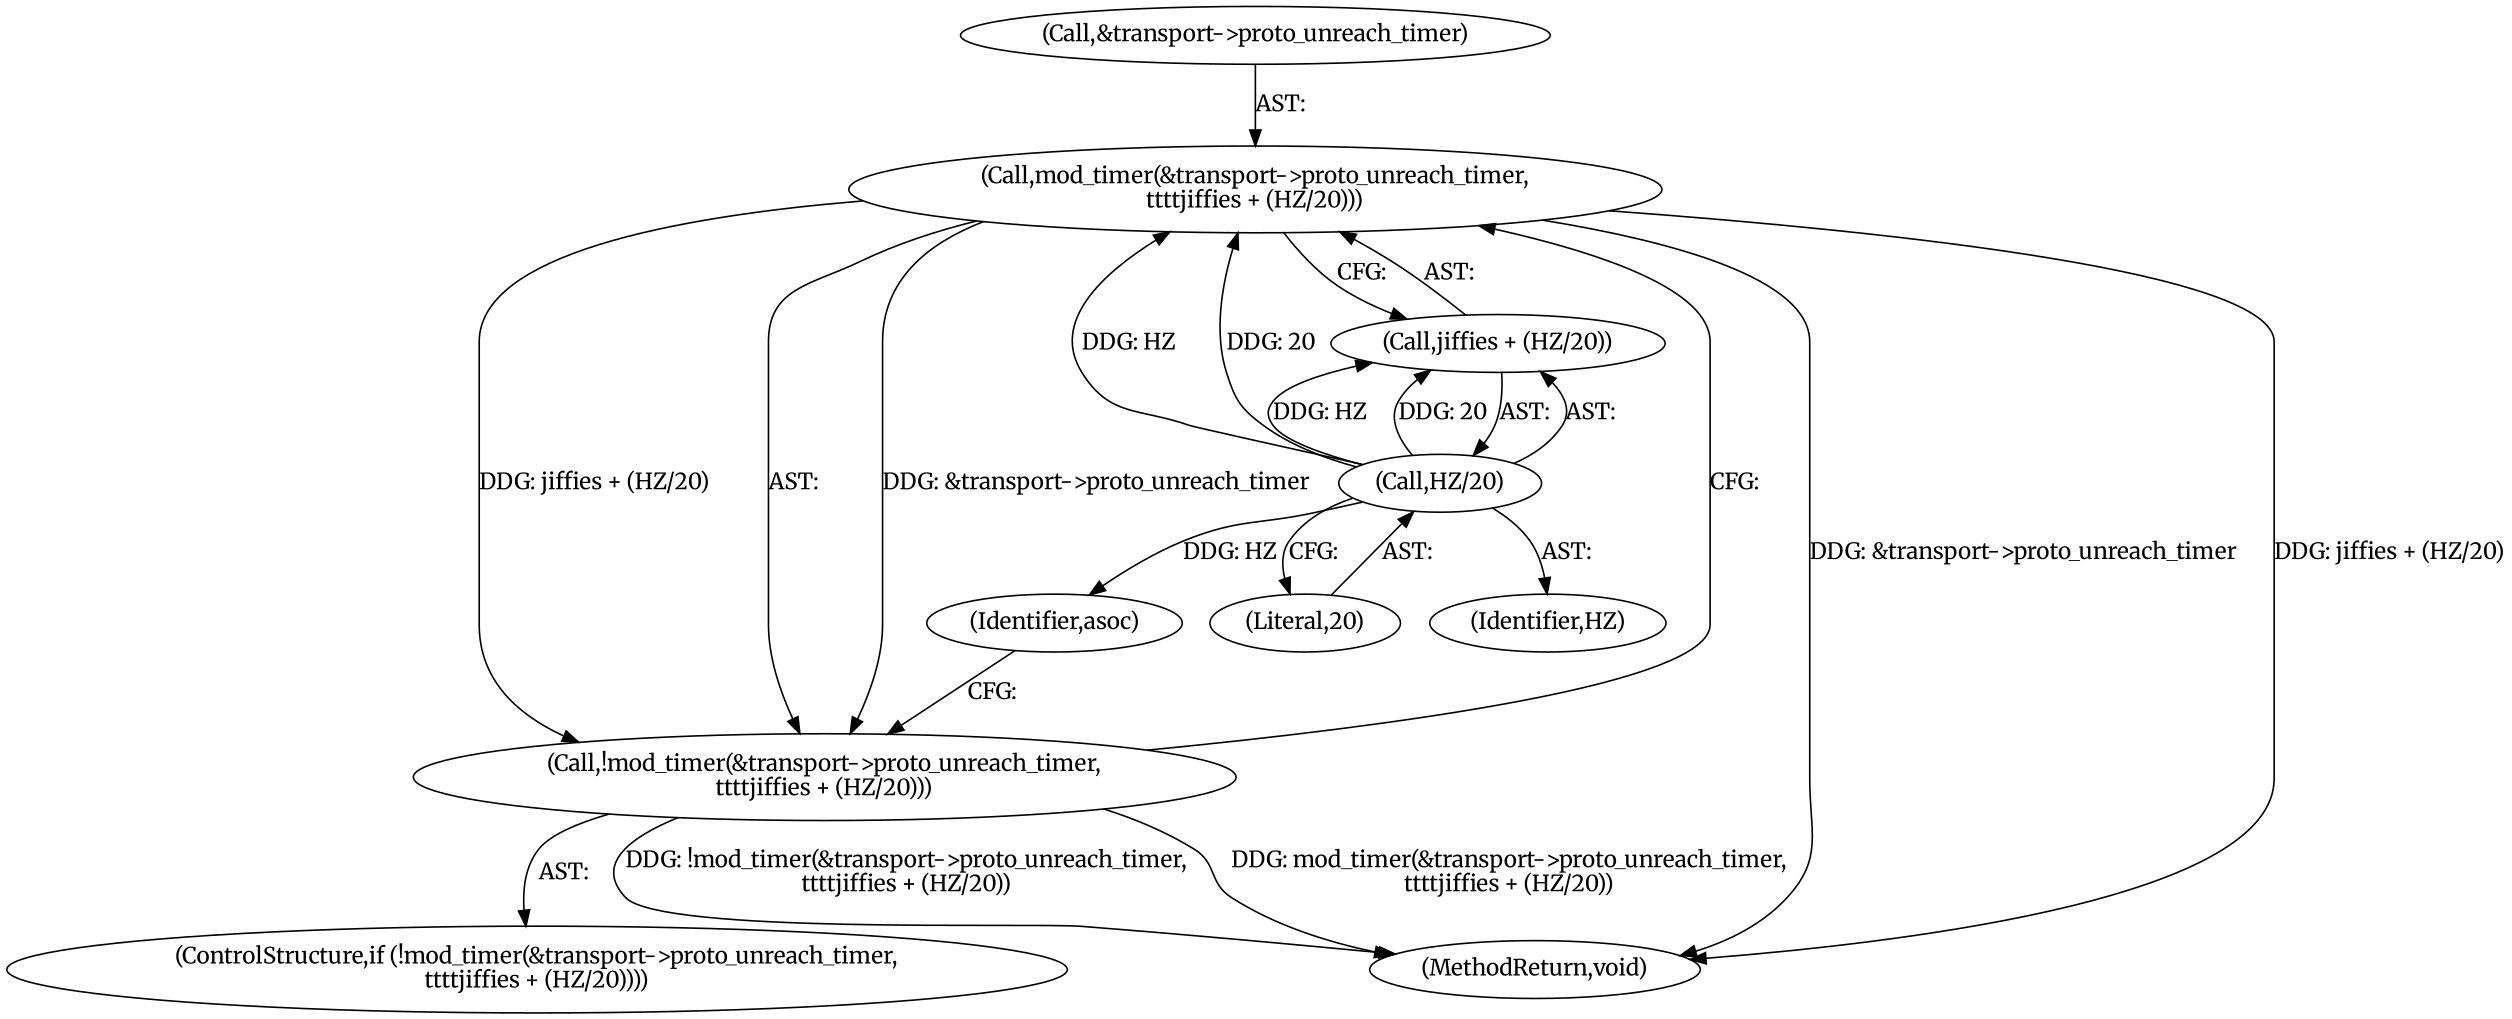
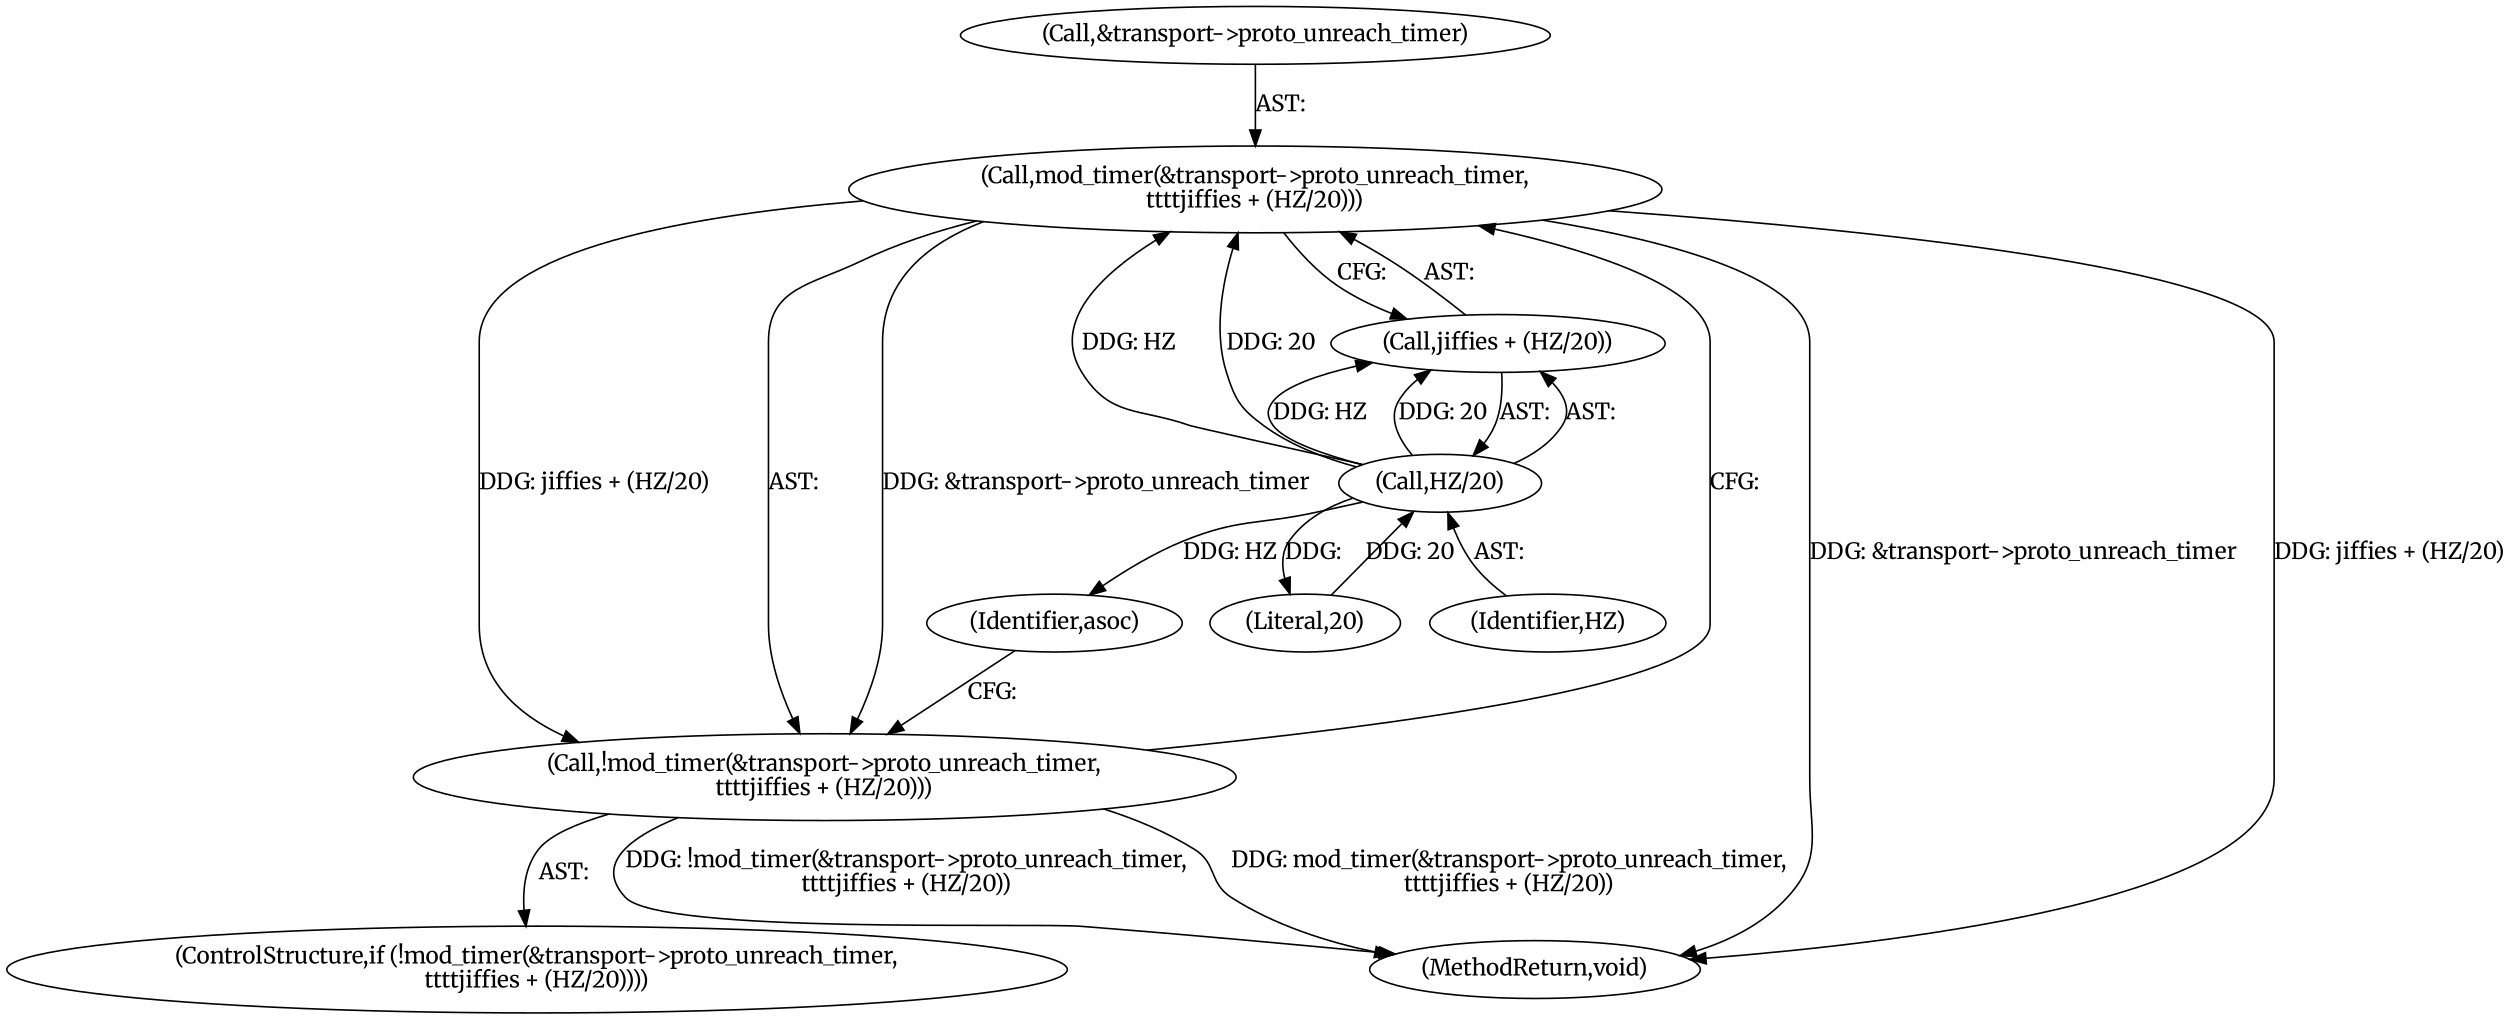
(1527, 537) -> (1475, 566)
(1316, 553) -> (1316, 553)
(1410, 553) -> (1410, 553)
